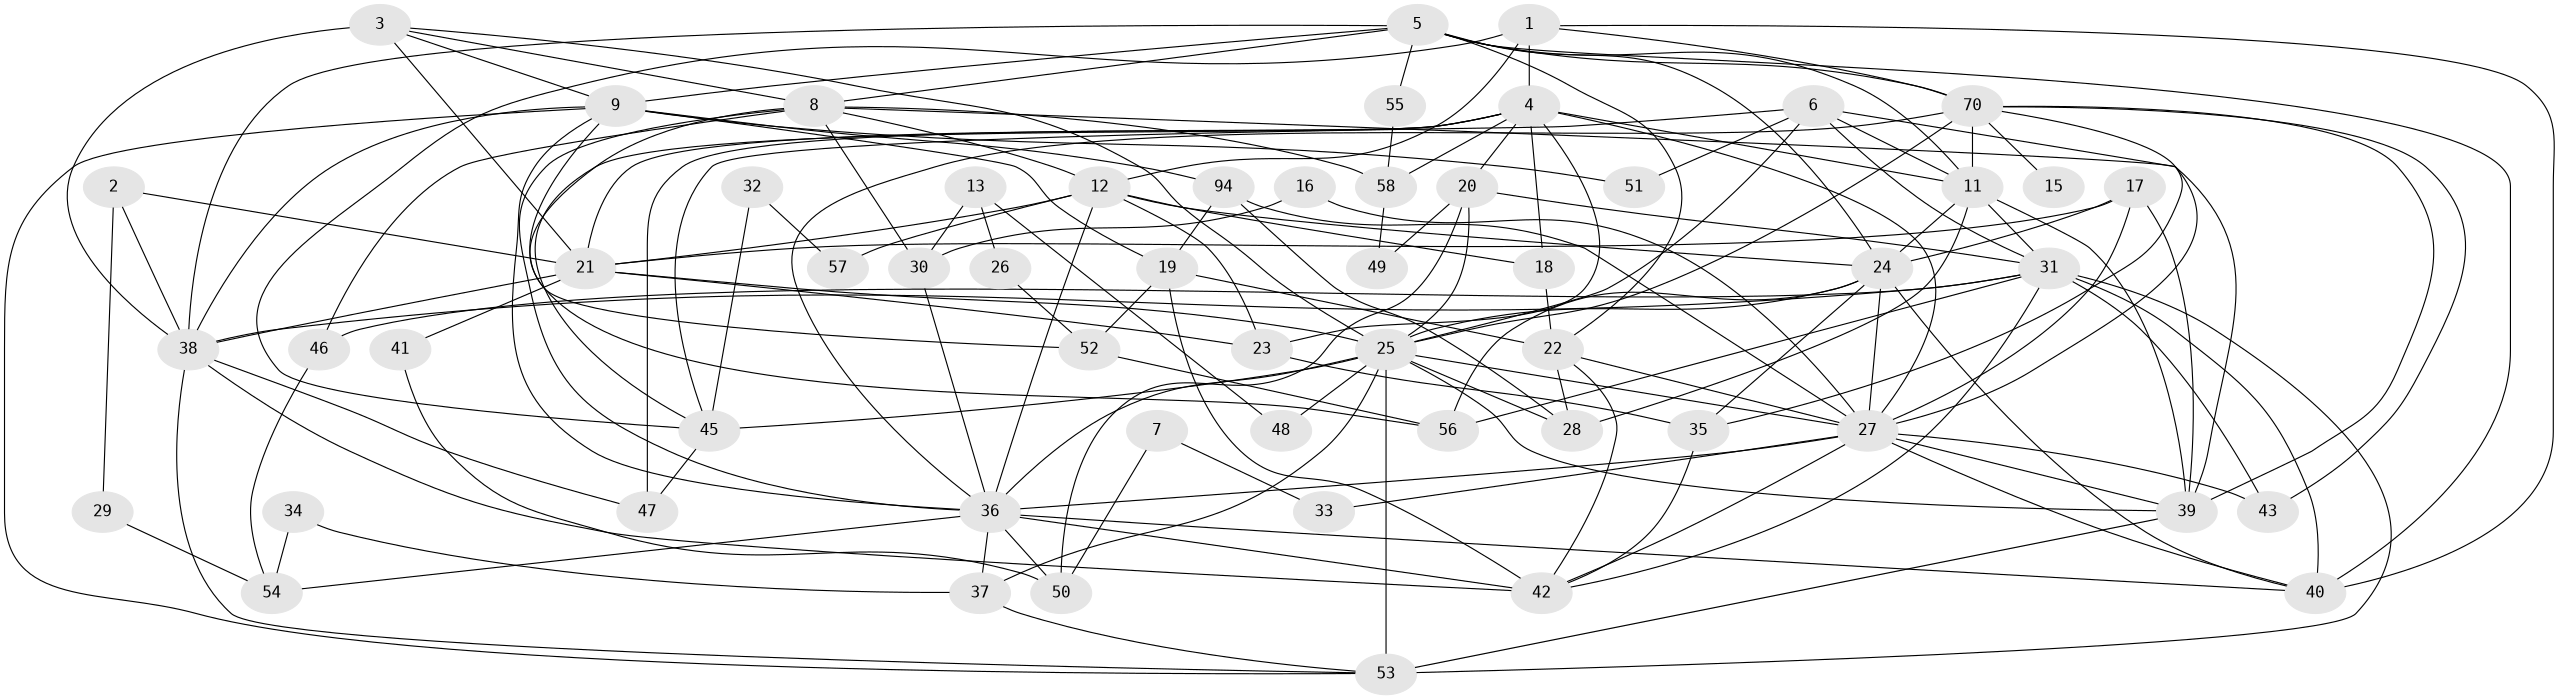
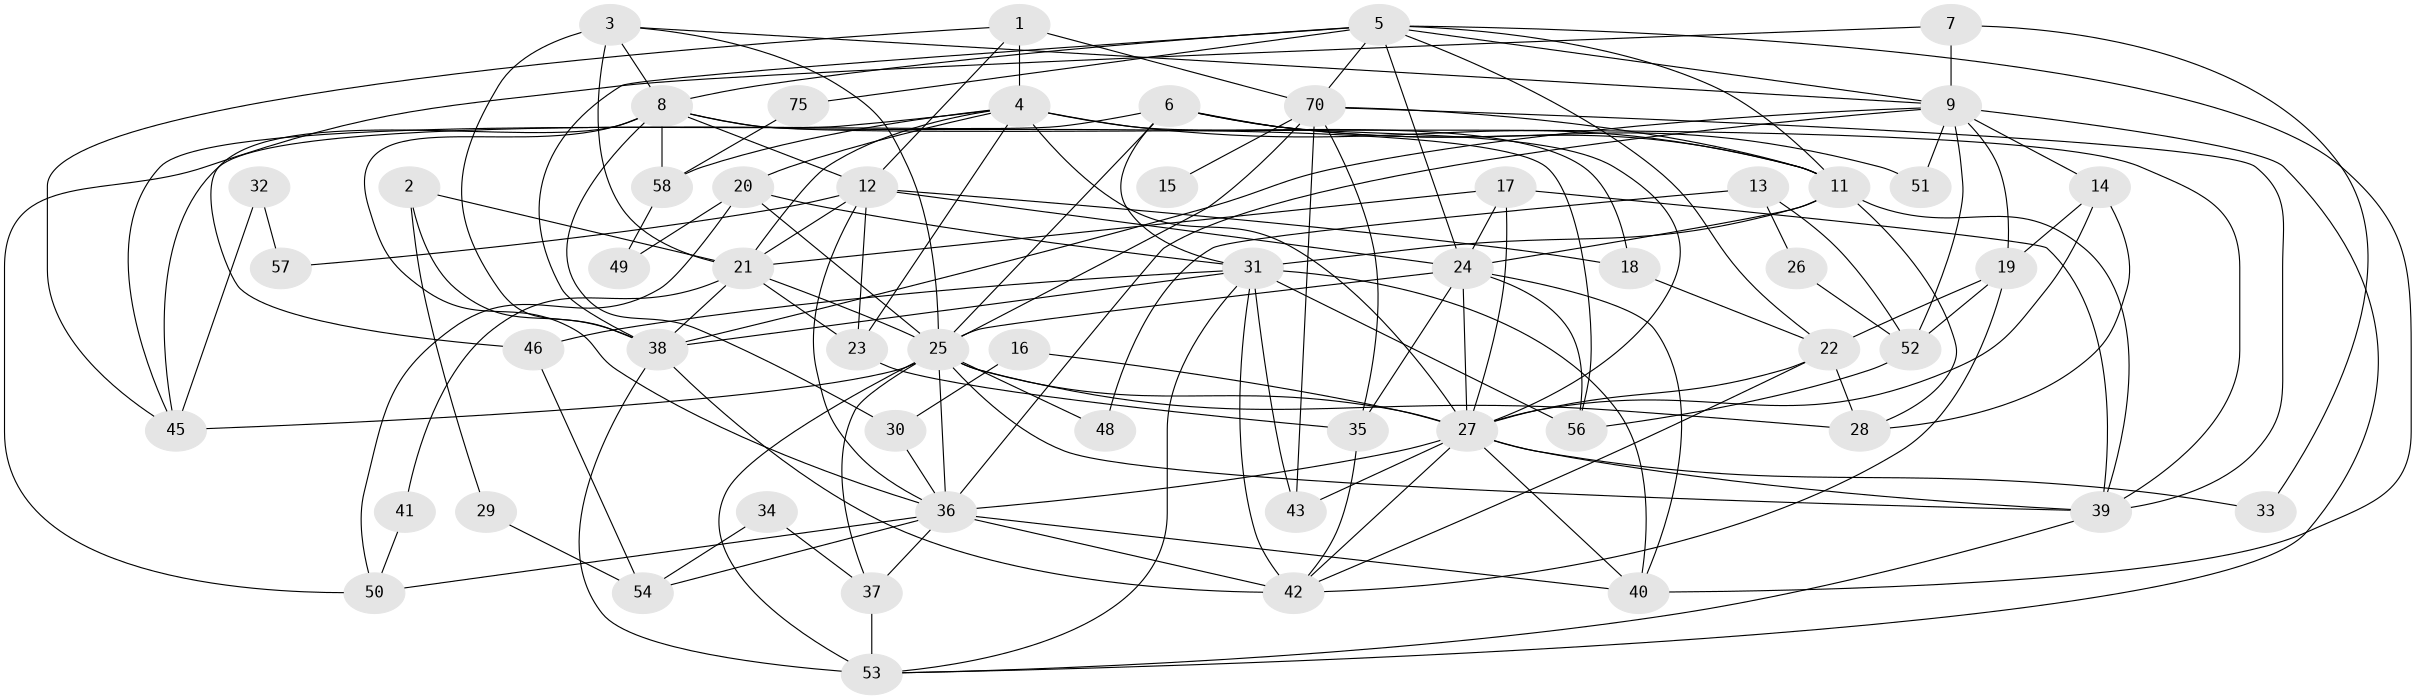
(2362, 50) -> none
none -> (1951, 67)
(1395, 106) -> (798, 106)
(937, 167) -> none
(1224, 187) -> (2100, 187)
(941, 237) -> (1847, 259)
(647, 512) -> none
